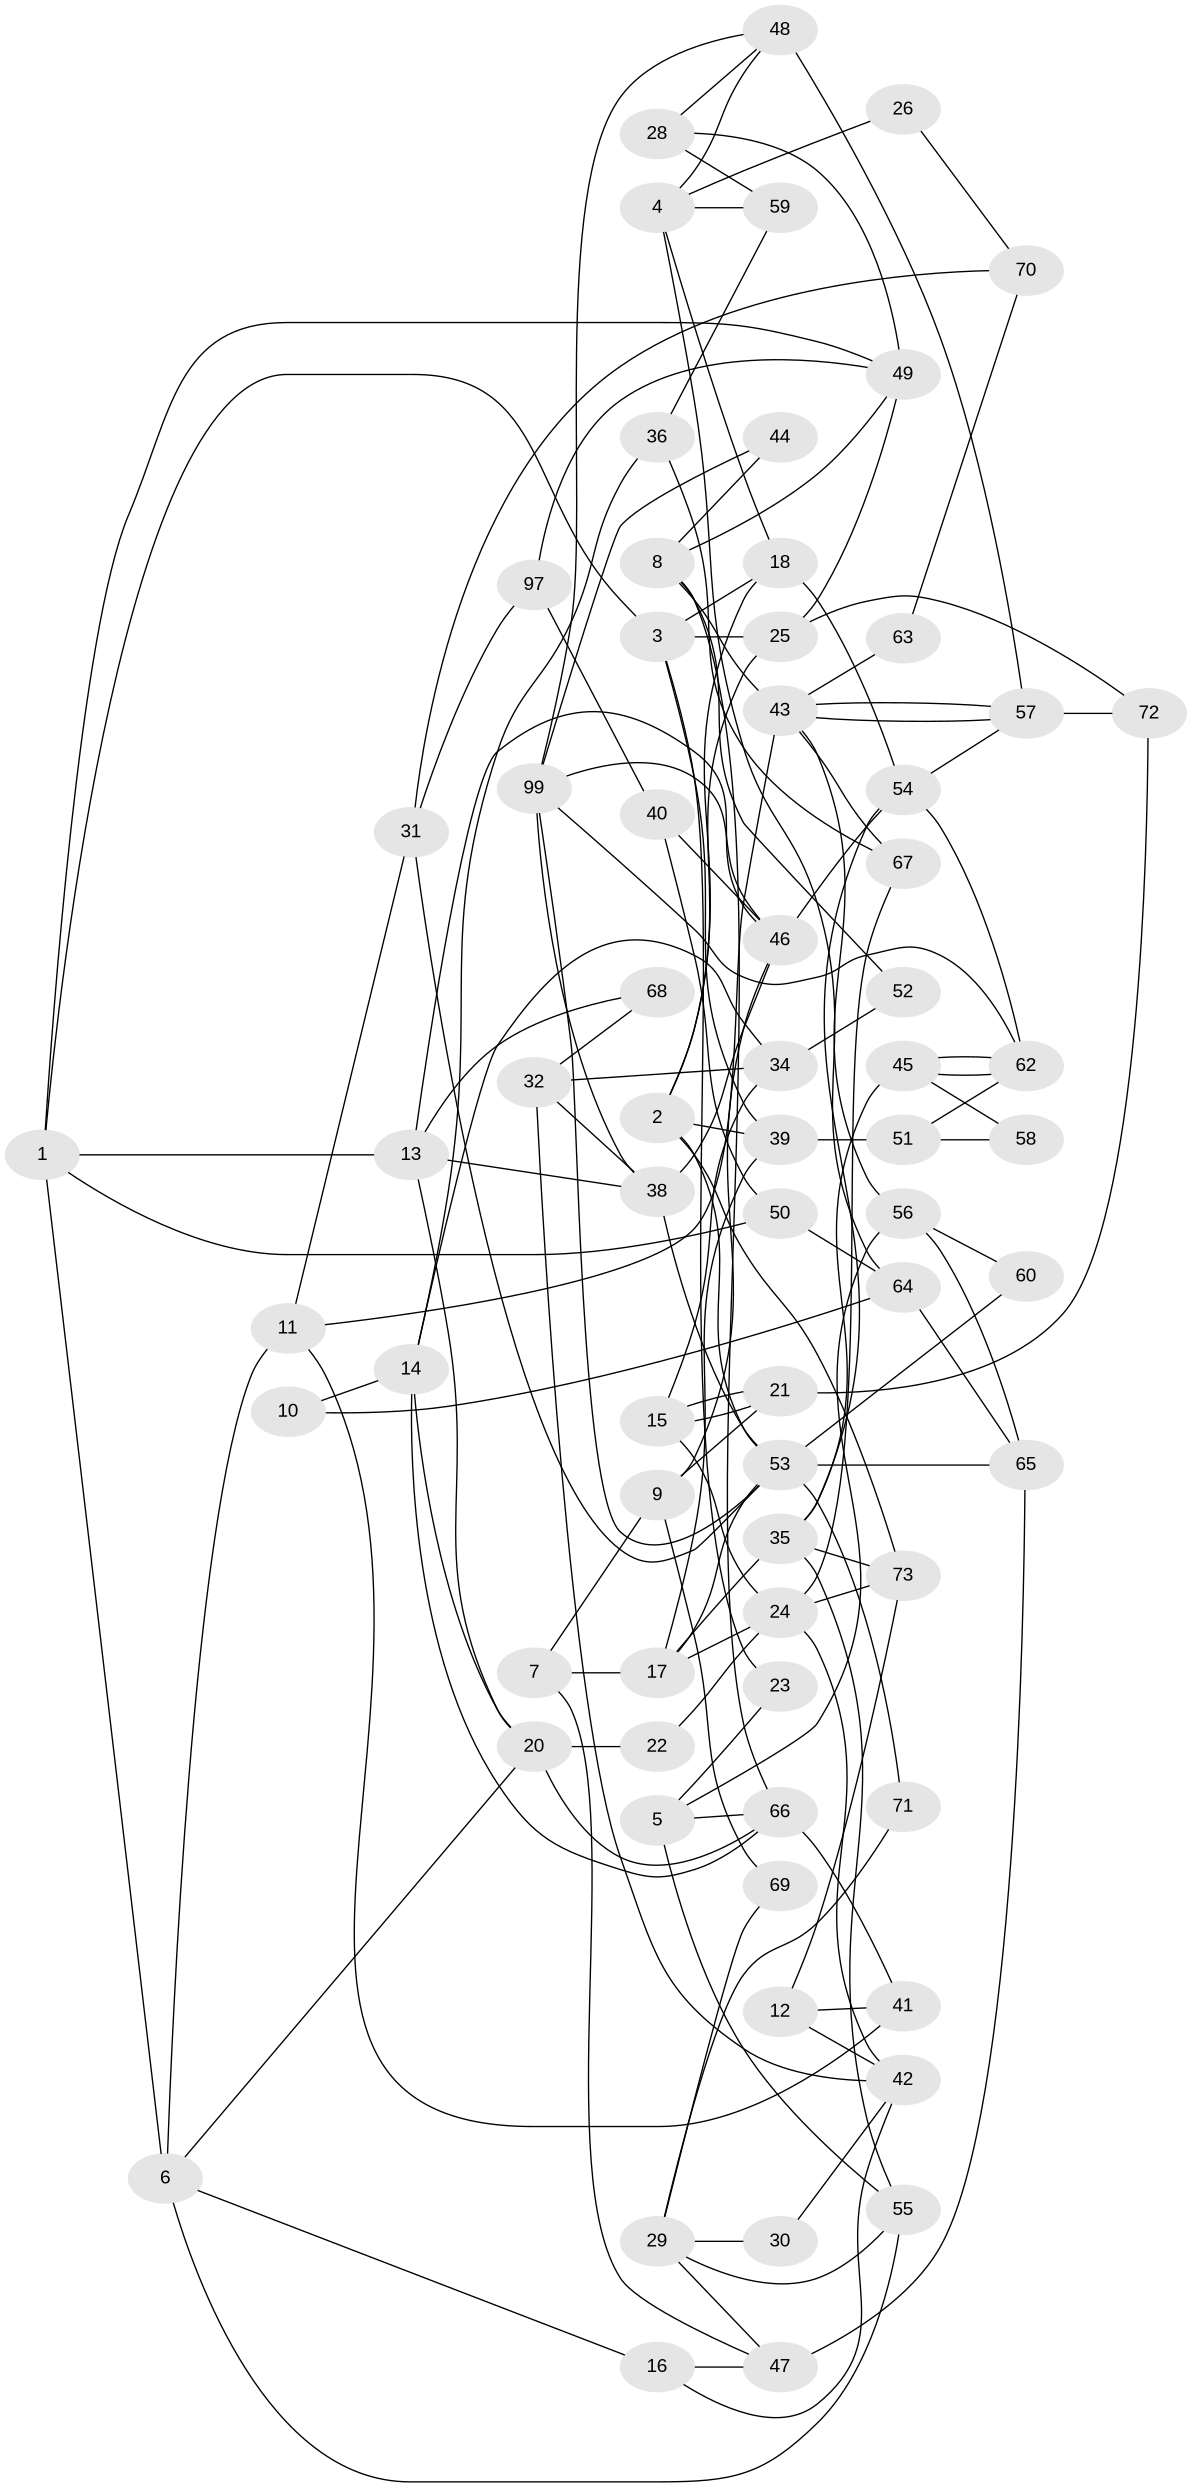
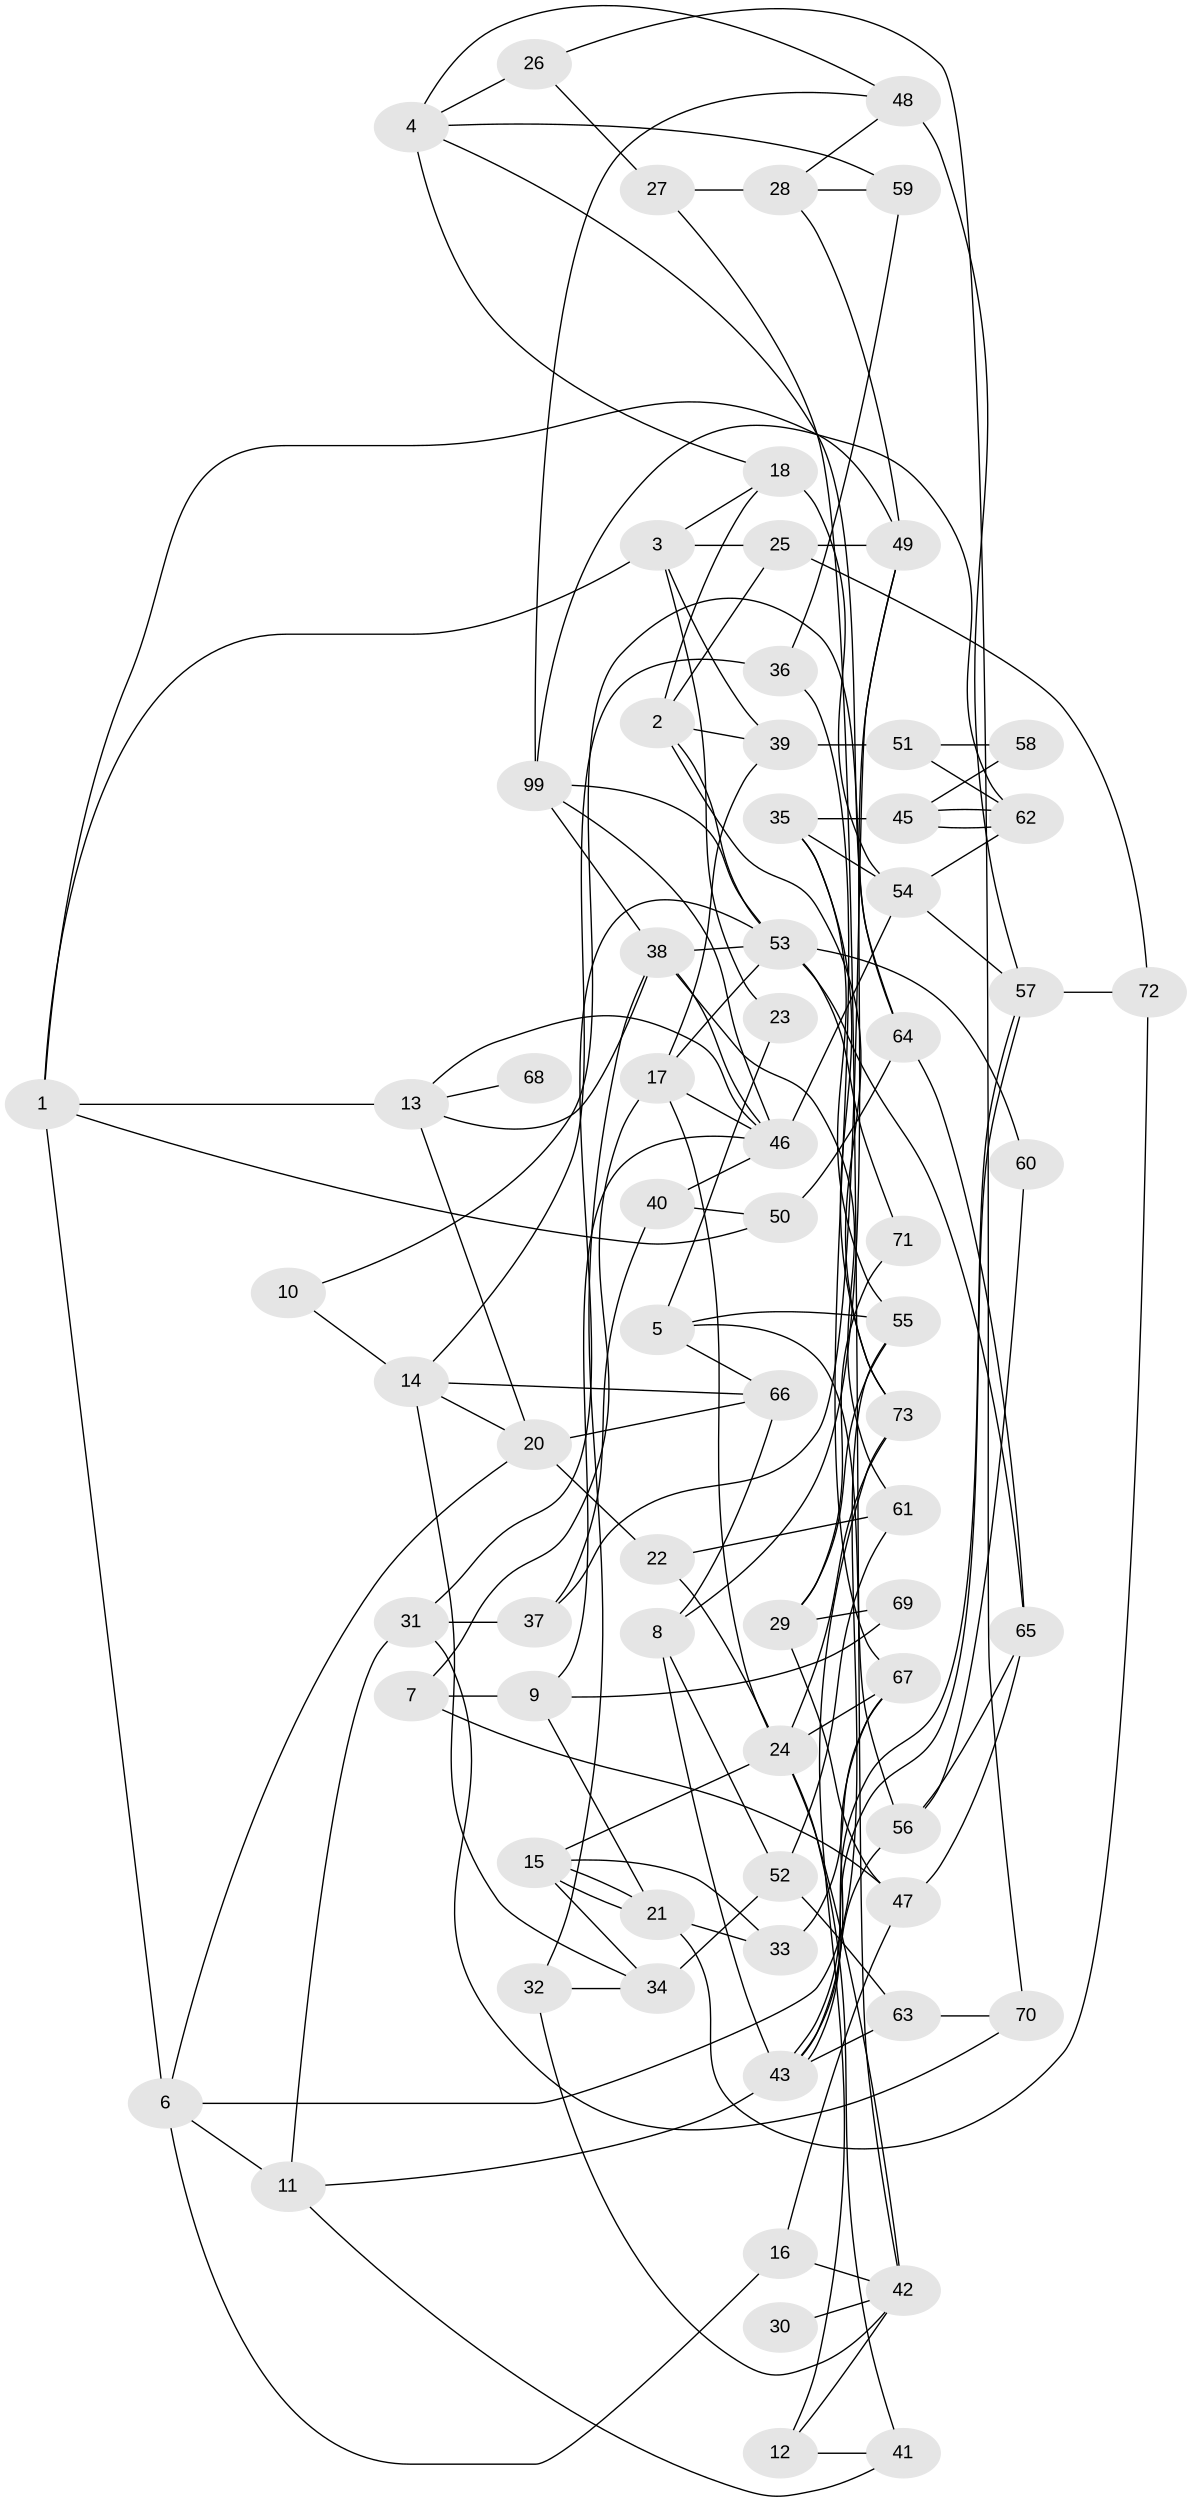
none -> (657, 190)
(780, 437) -> none
(534, 585) -> (534, 1622)
(596, 1037) -> none
none -> (903, 1510)
(717, 1605) -> (719, 1111)
(861, 1920) -> (850, 2201)
none -> (844, 1945)
none -> (780, 1950)
(719, 2241) -> none
